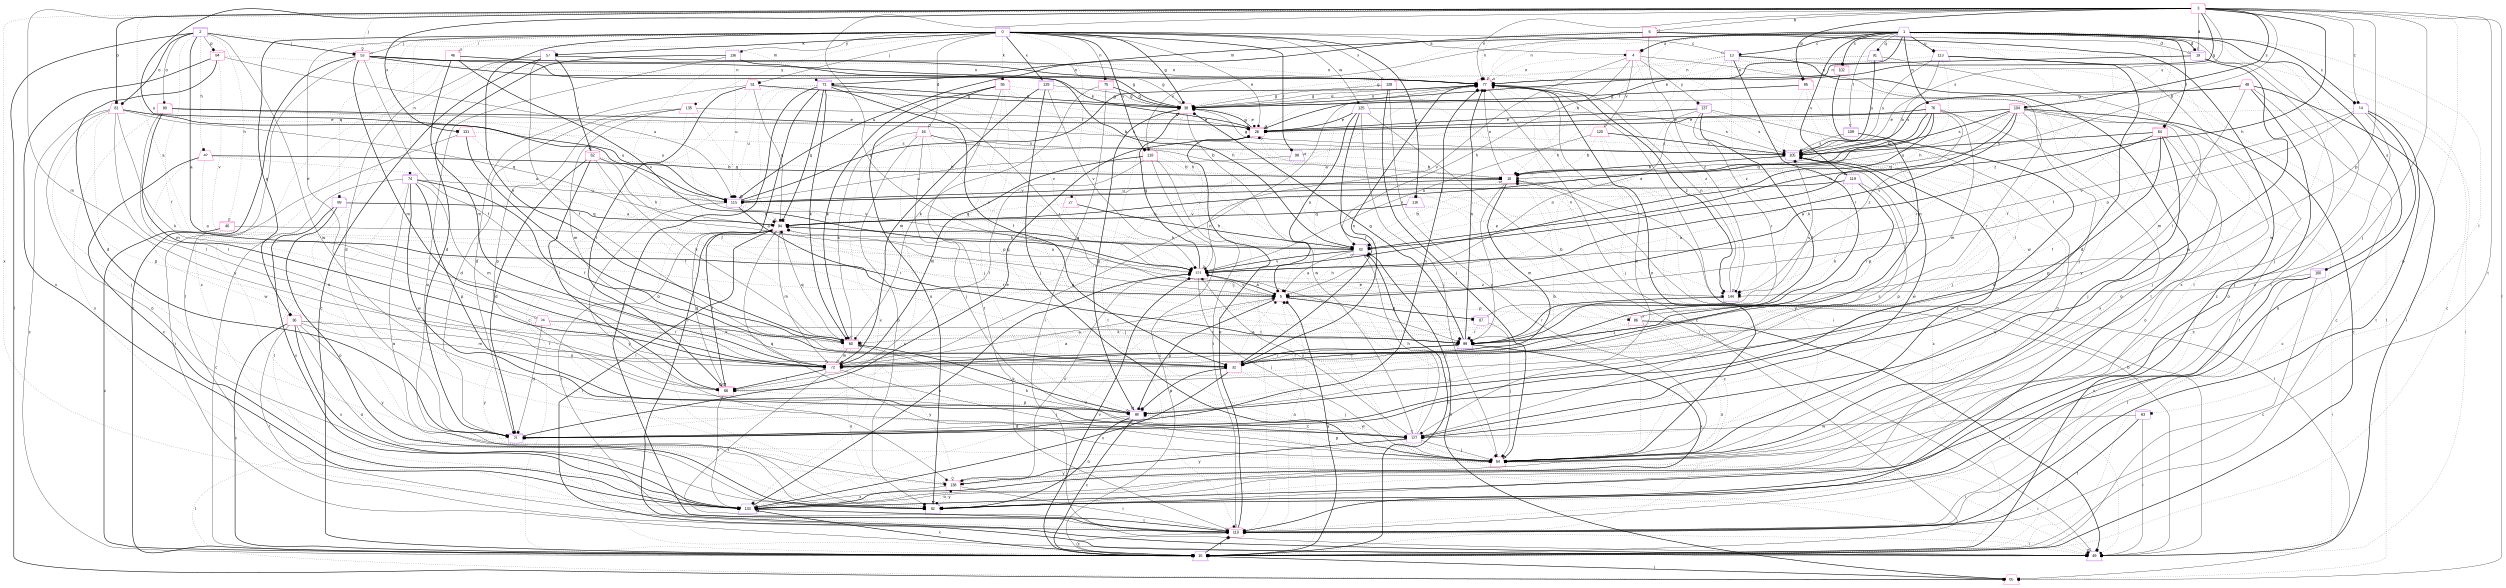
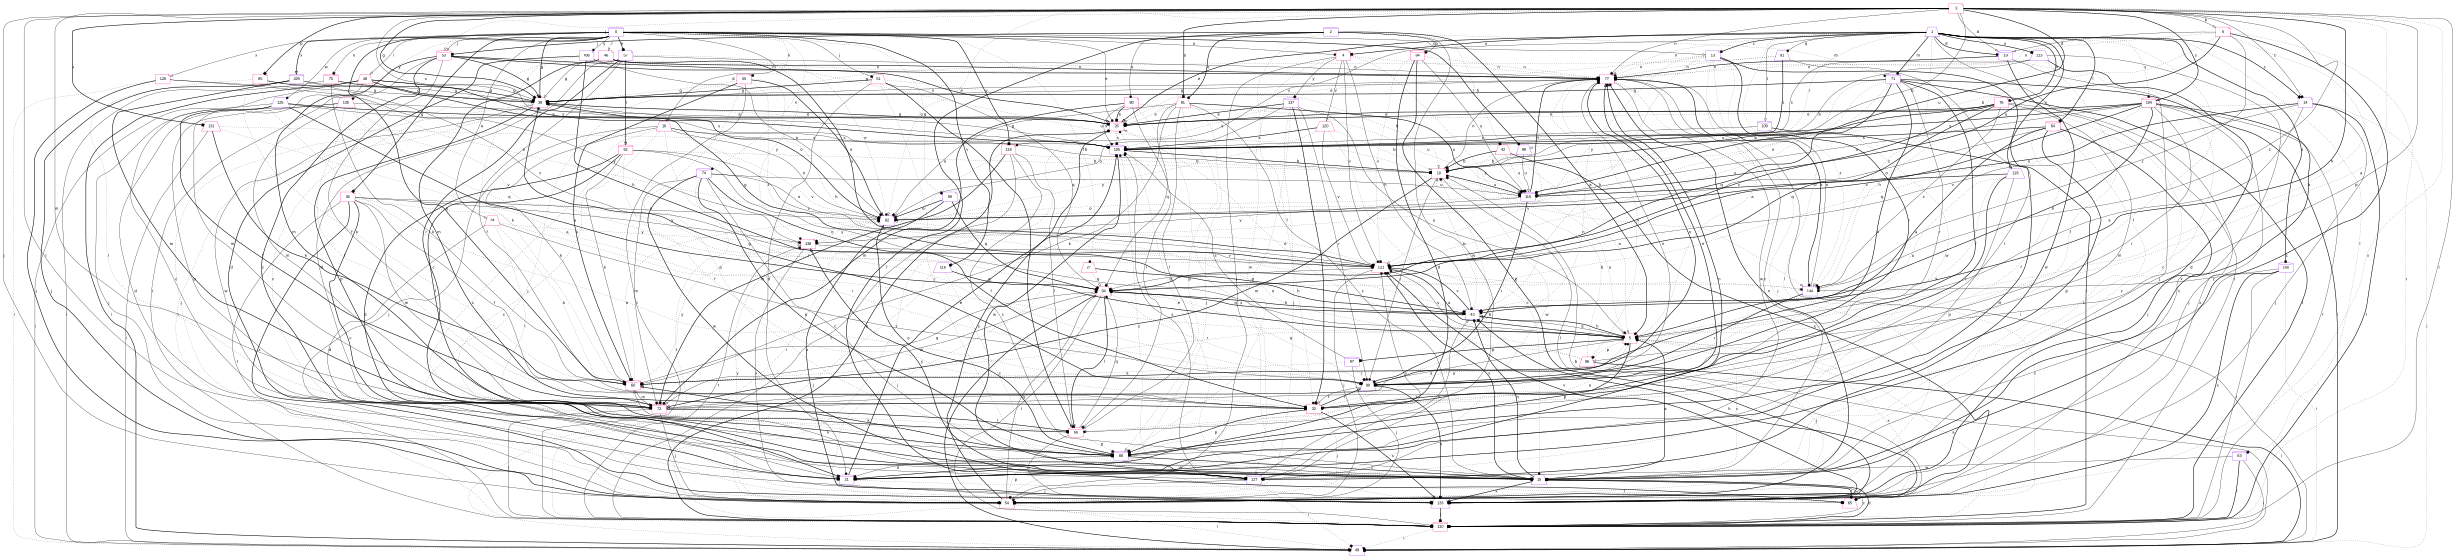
none -> (484, 35)
(733, 56) -> (587, 56)
(1842, 70) -> none
(1046, 85) -> (297, 79)
(761, 214) -> none
(227, 226) -> none
(1069, 236) -> (1277, 304)
(1321, 276) -> (1554, 321)
(1221, 544) -> (1869, 503)
